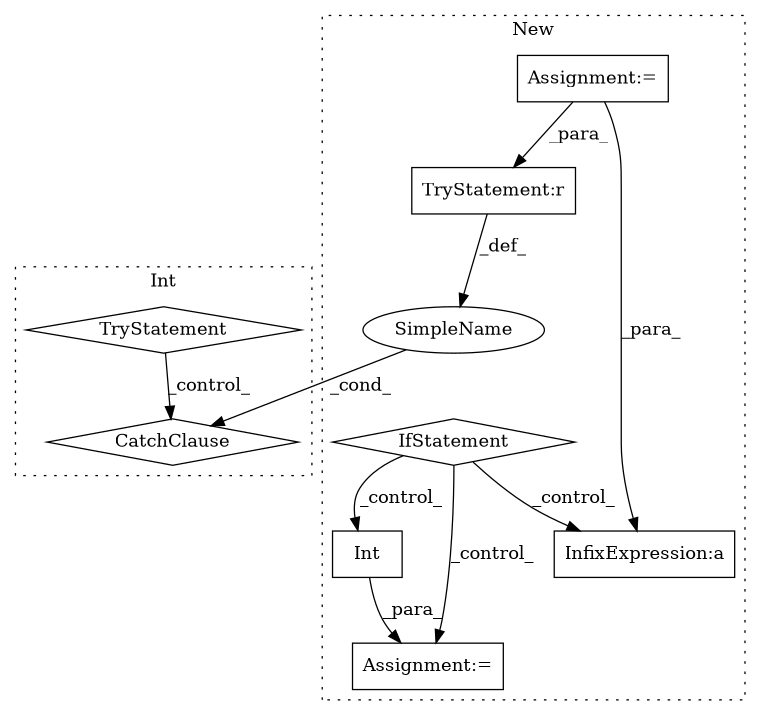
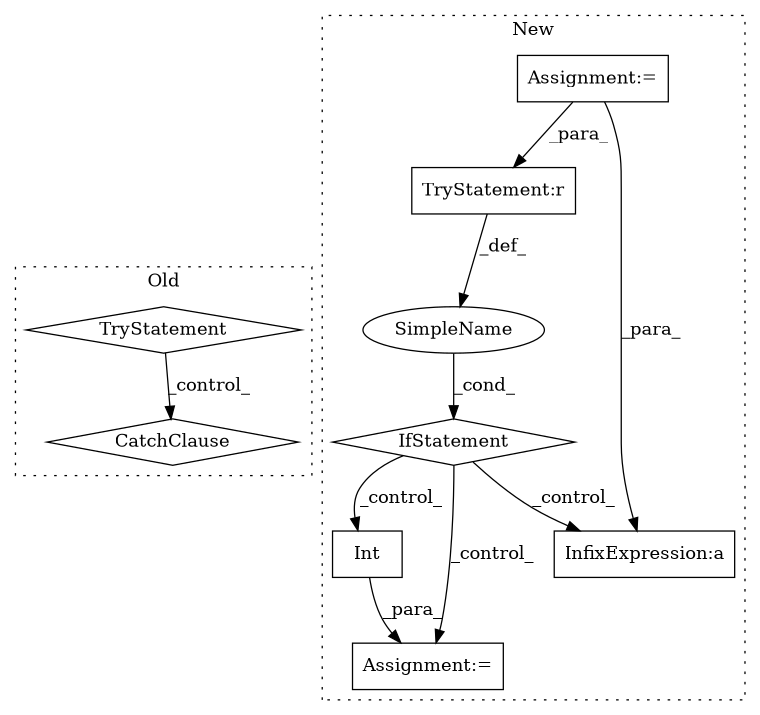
(164, 282) -> (164, 282)
(301, 391) -> (454, 380)
